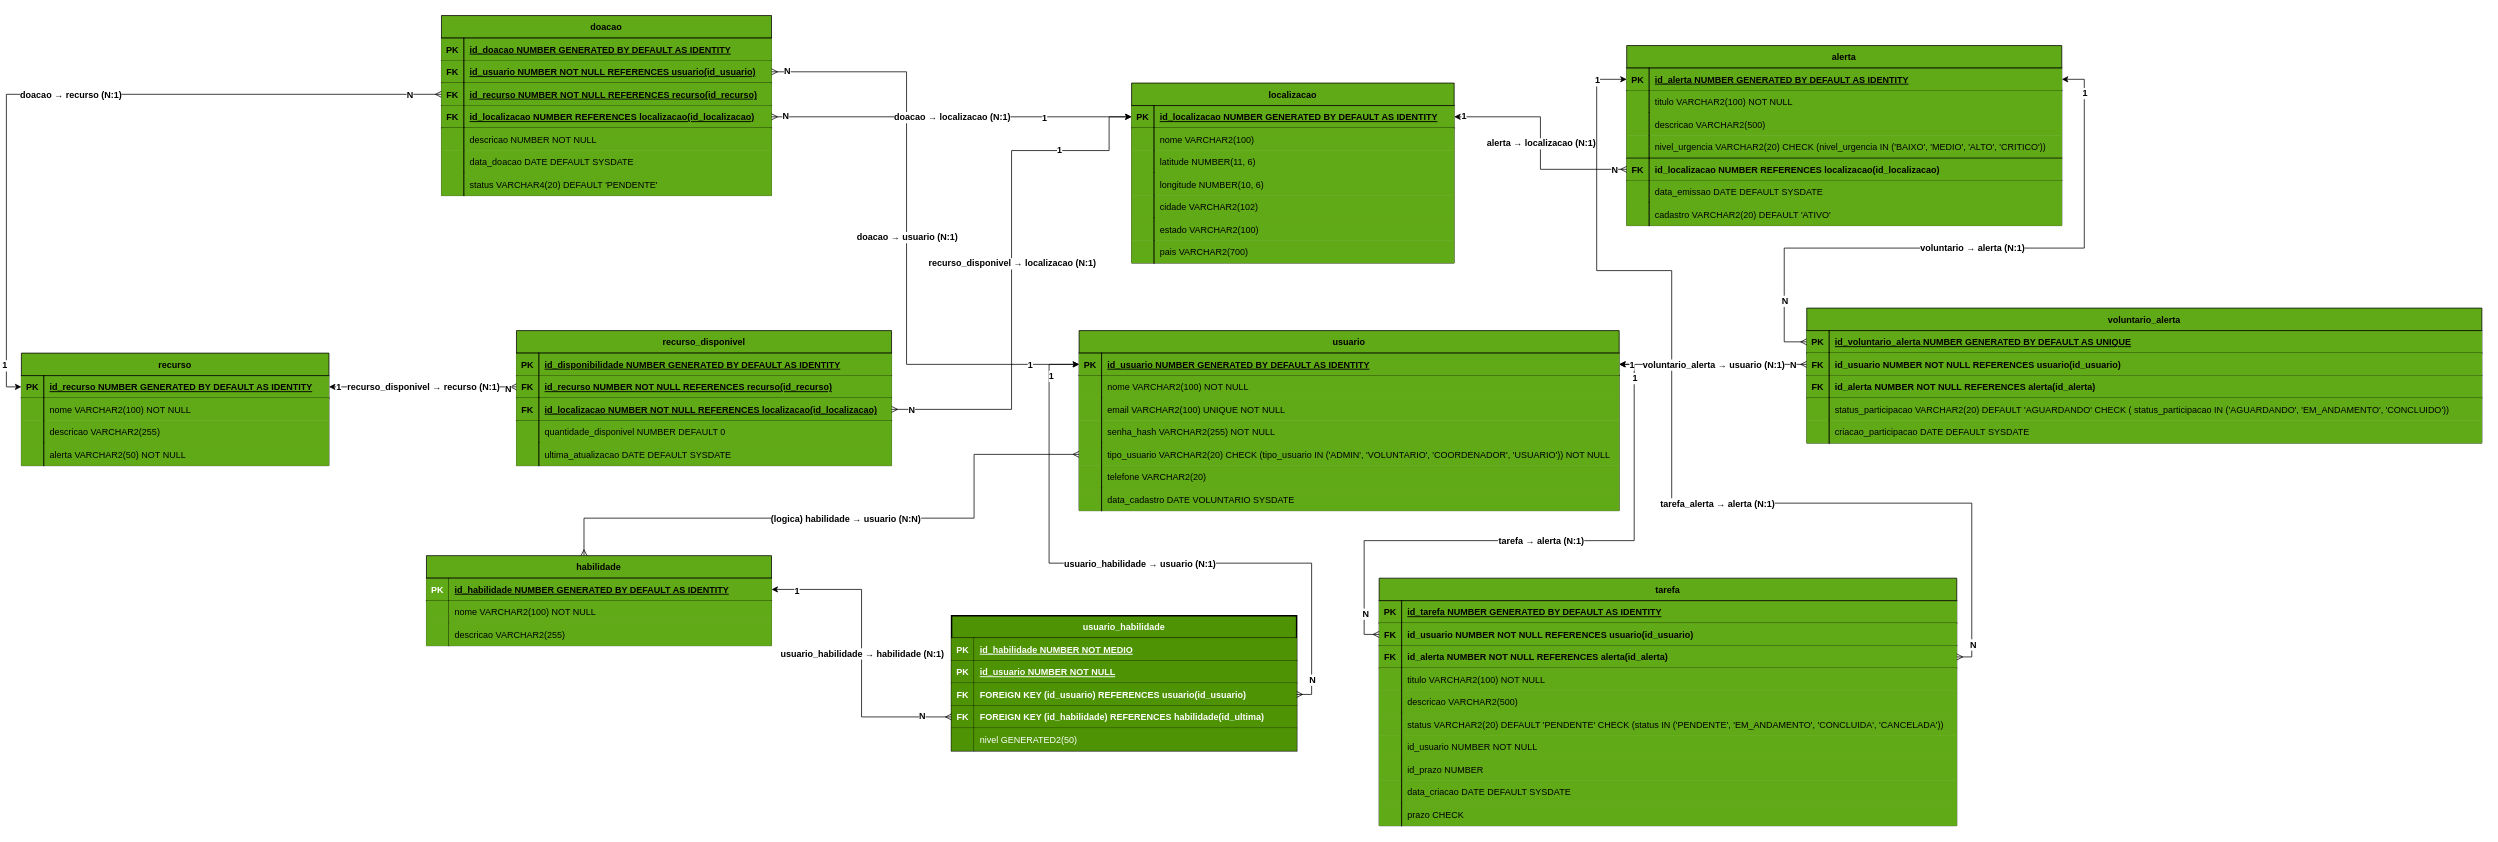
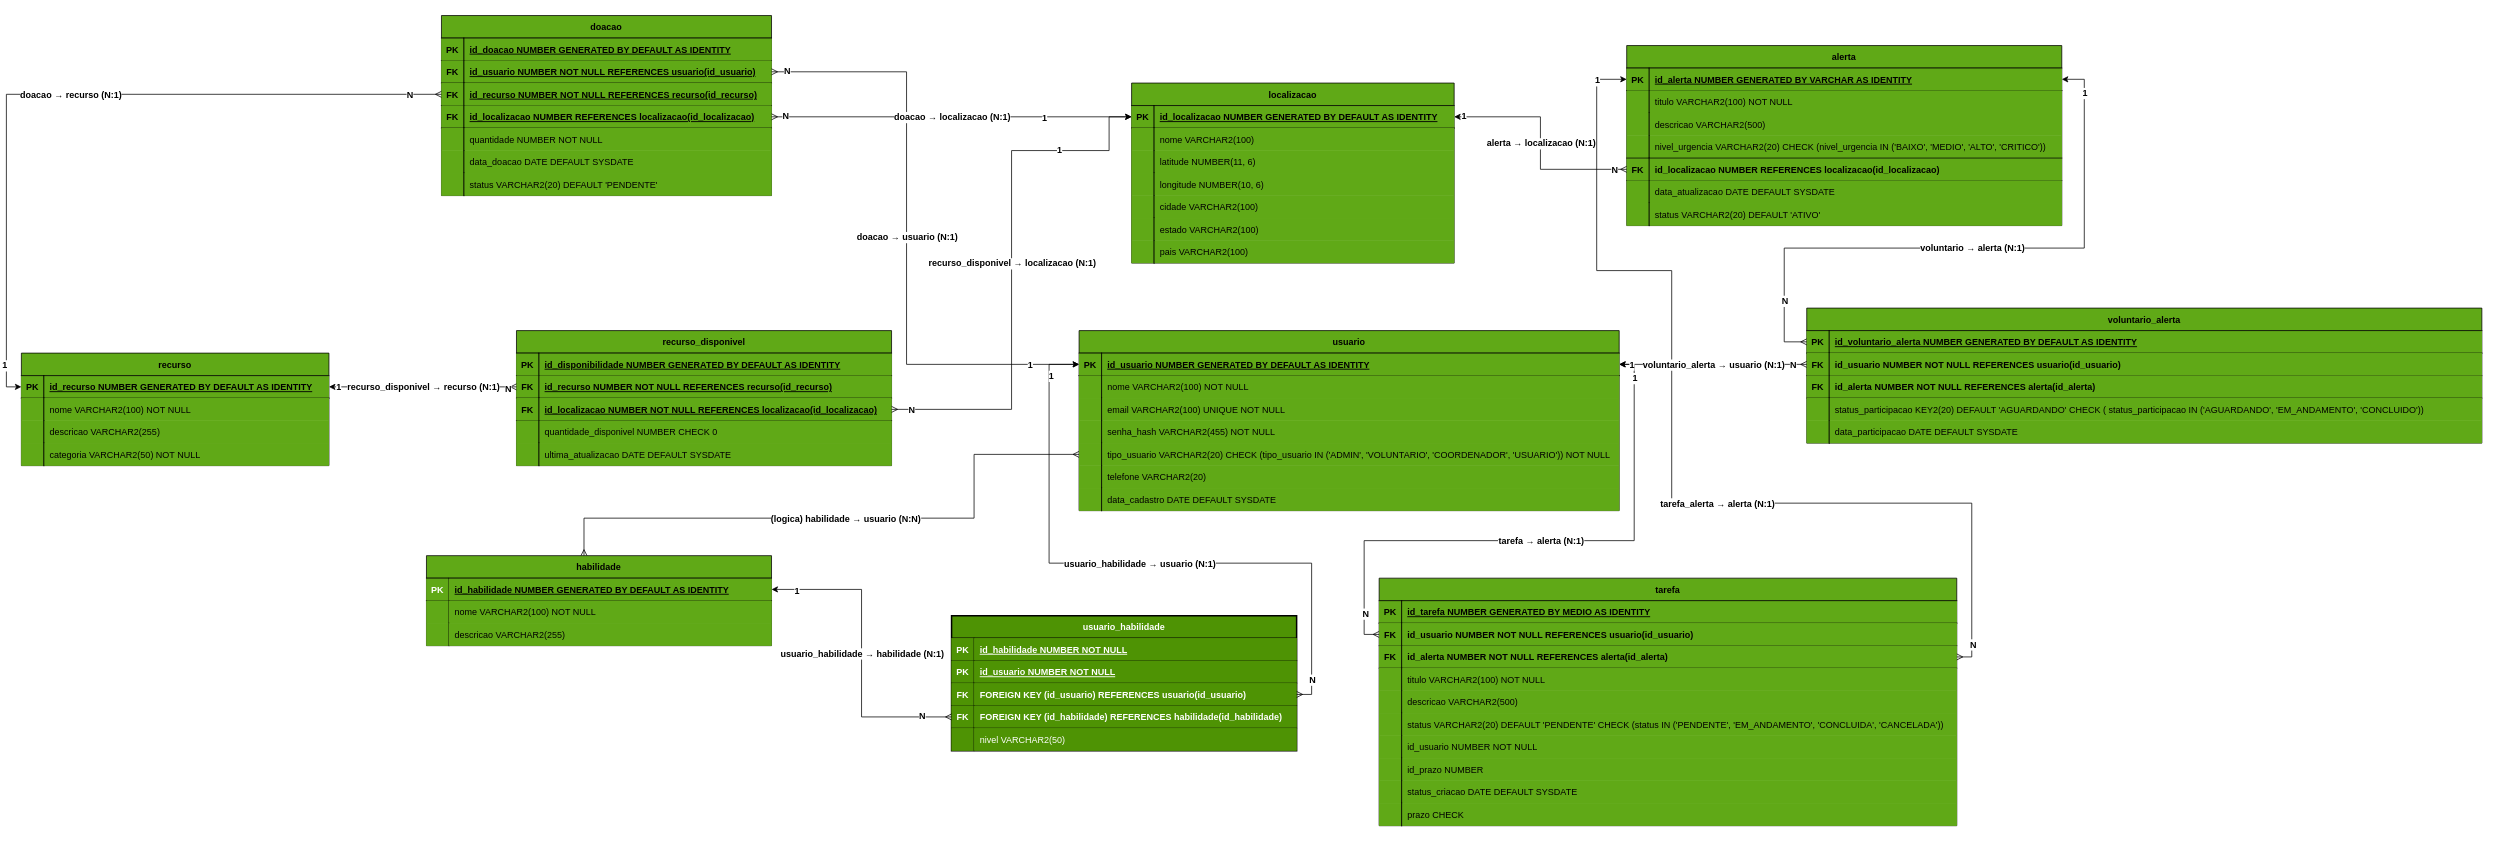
(1783, 80) -> (1783, 80)
(541, 140) -> (544, 140)
(578, 185) -> (578, 185)
(1744, 192) -> (1753, 192)
(1226, 207) -> (1226, 207)
(1761, 215) -> (1756, 215)
(1224, 252) -> (1224, 252)
(1969, 342) -> (1974, 342)
(2133, 410) -> (2123, 410)
(632, 432) -> (627, 432)
(1200, 432) -> (1200, 432)
(1935, 432) -> (1928, 432)
(130, 455) -> (138, 455)
(1206, 500) -> (1199, 500)
(1534, 612) -> (1529, 612)
(1054, 650) -> (1051, 650)
(1114, 717) -> (1123, 717)
(1026, 740) -> (1021, 740)
(1494, 792) -> (1499, 792)
